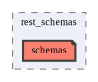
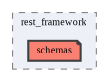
(49, 23) -> (54, 23)
